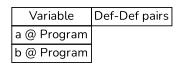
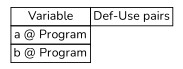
(132, 16) -> (132, 16)
